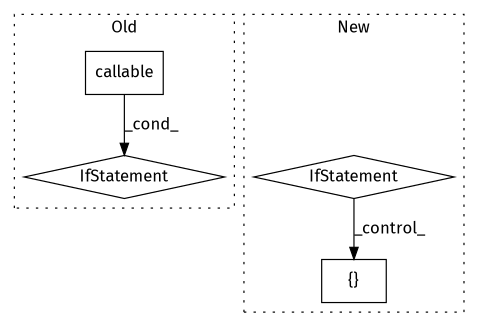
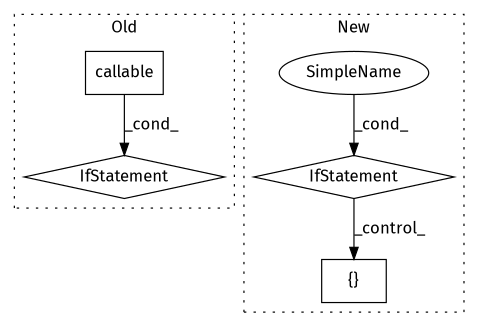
none -> (354, 73)
